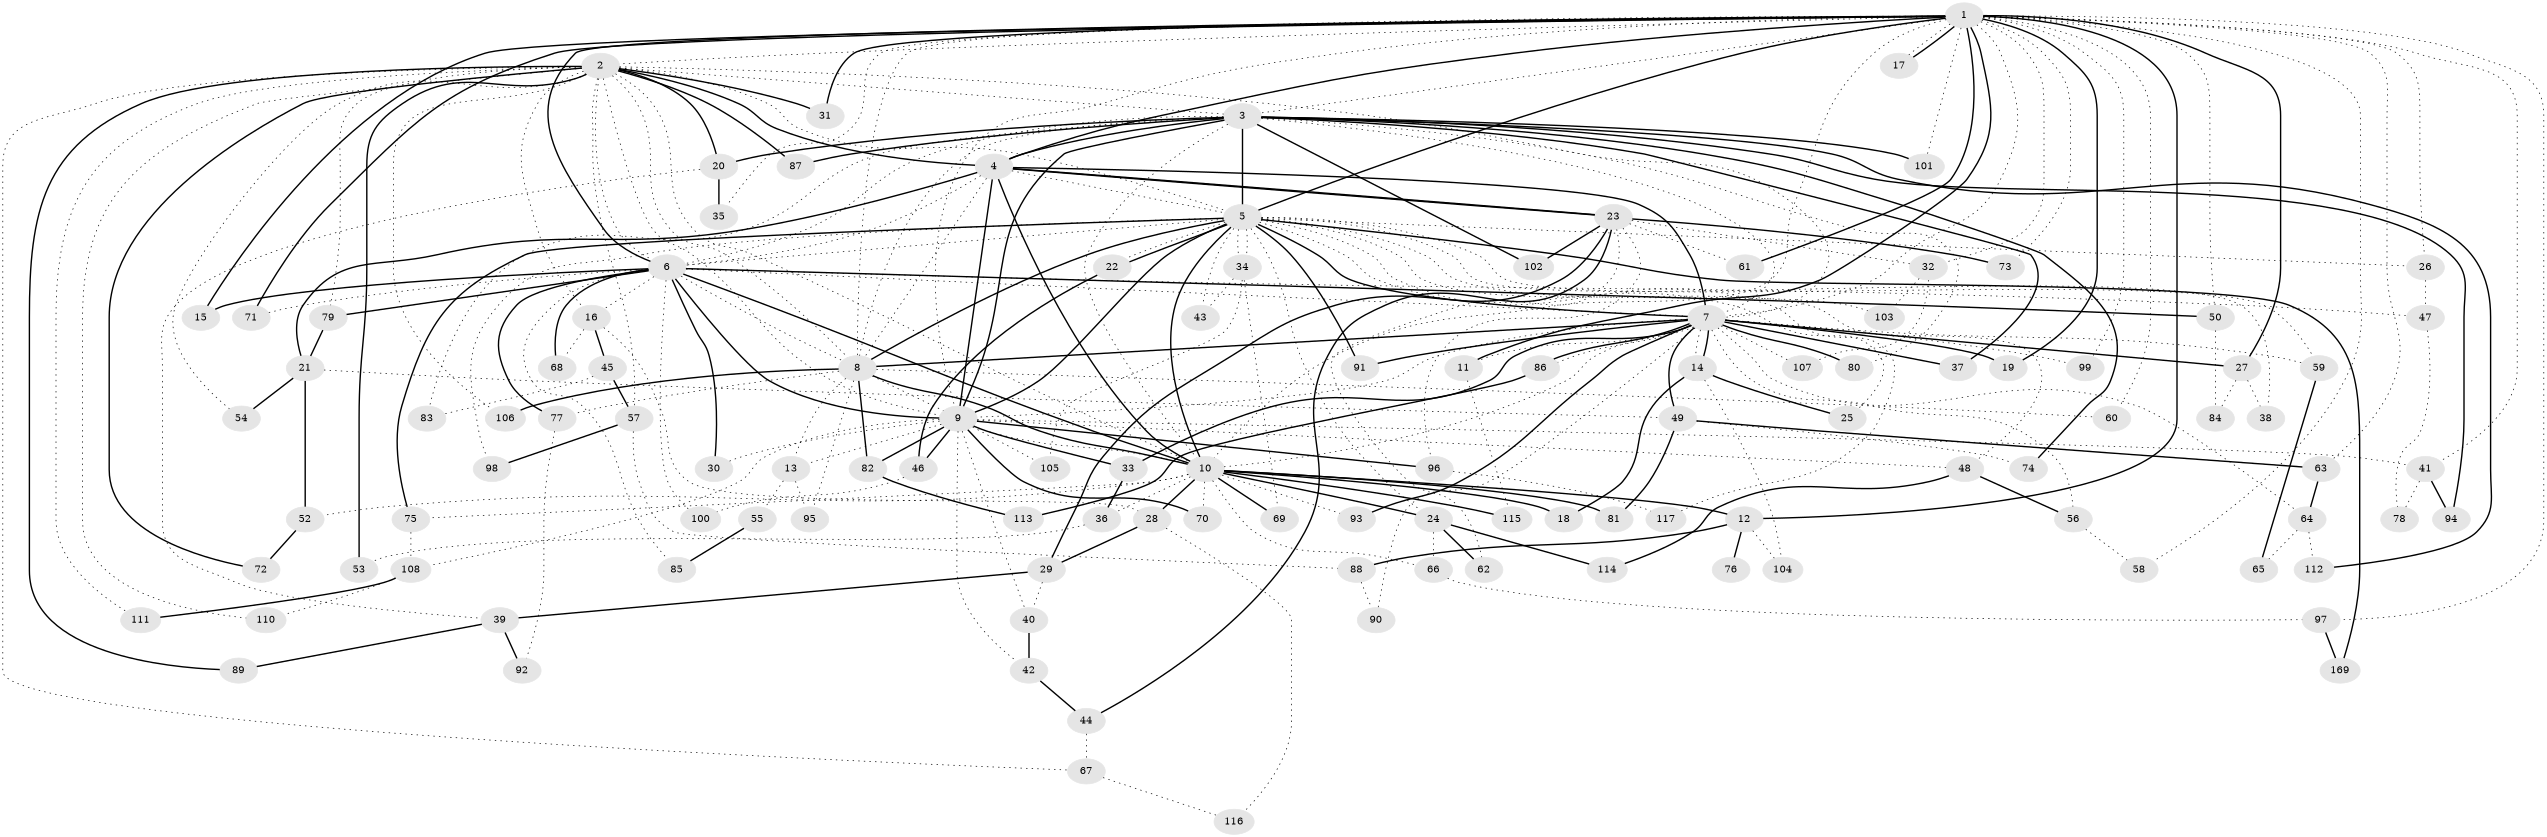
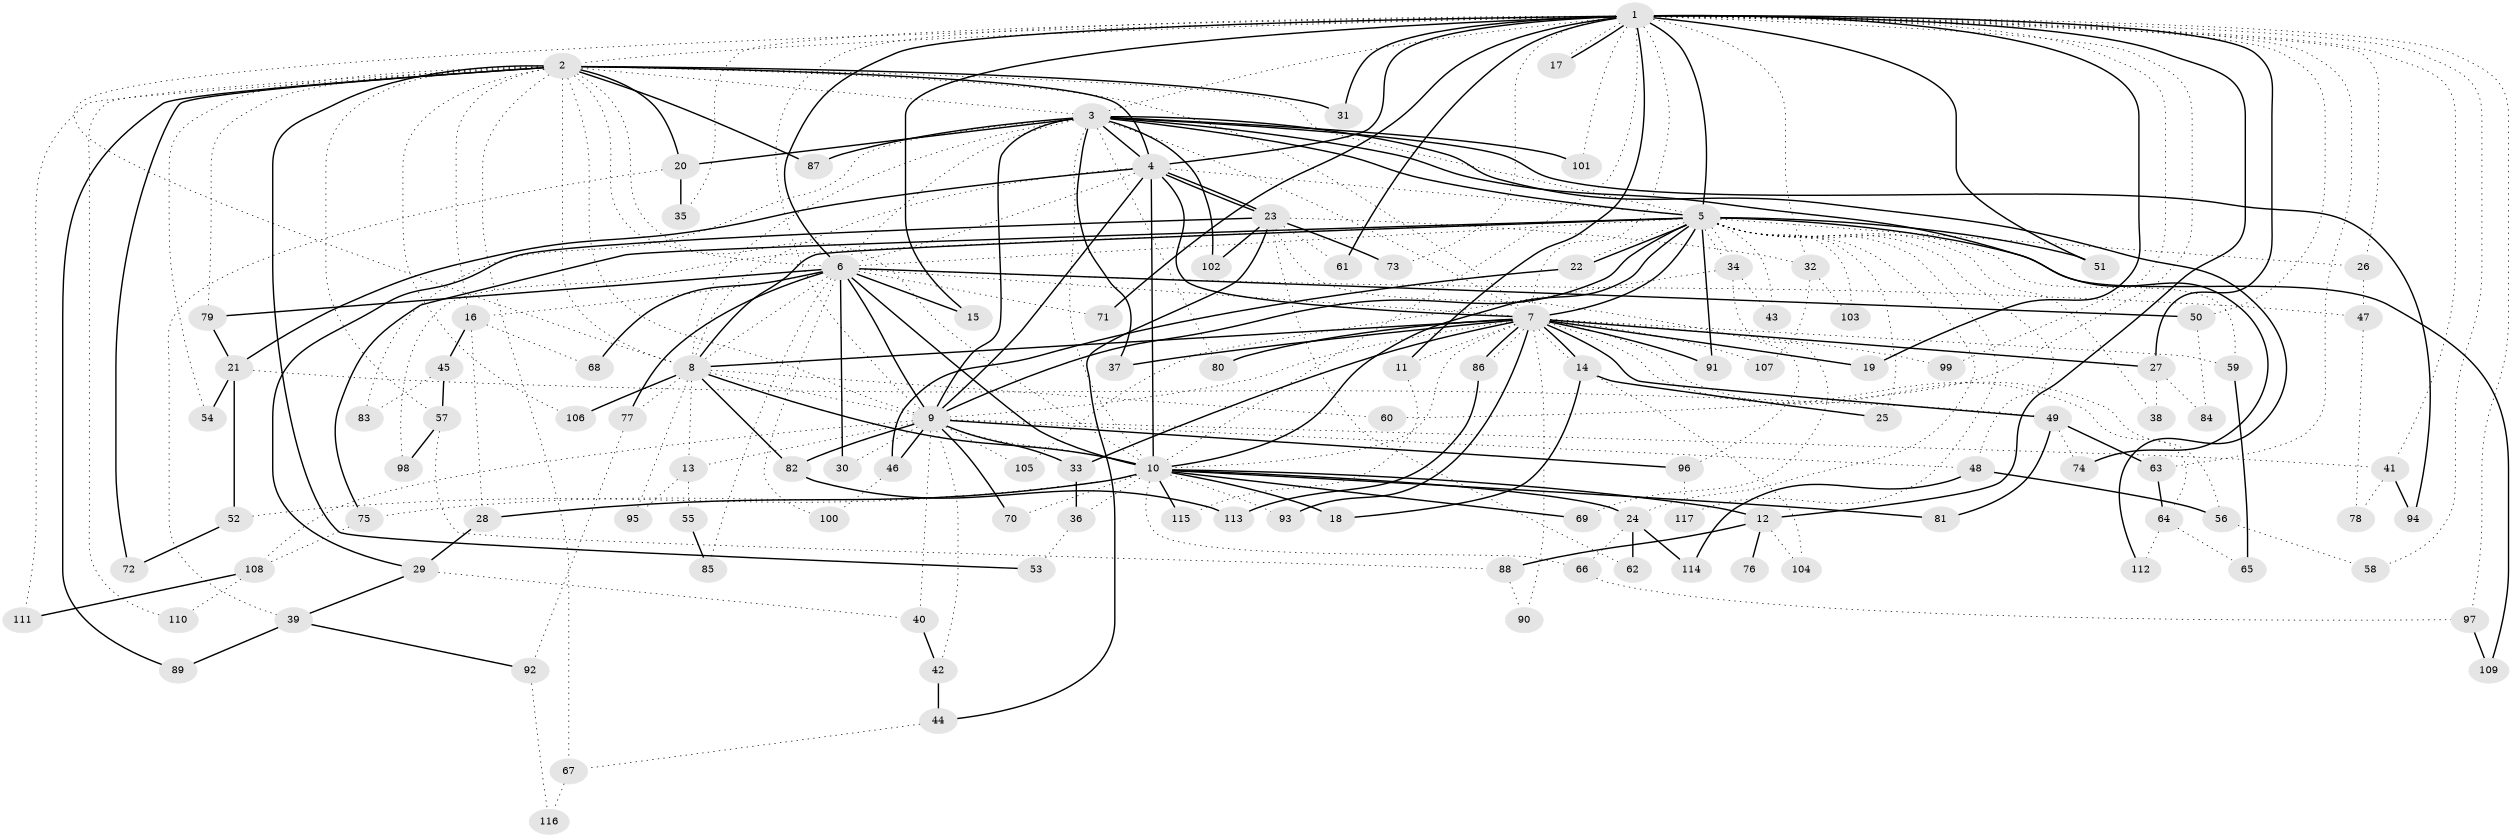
none -> (2100, 267)
(1292, 644) -> (539, 746)
(2340, 671) -> (2489, 671)
